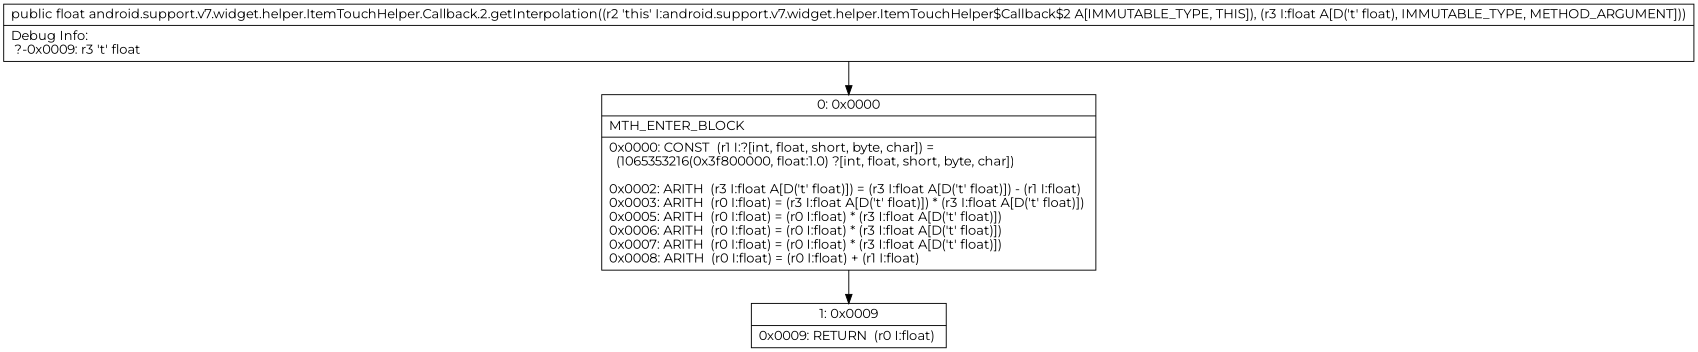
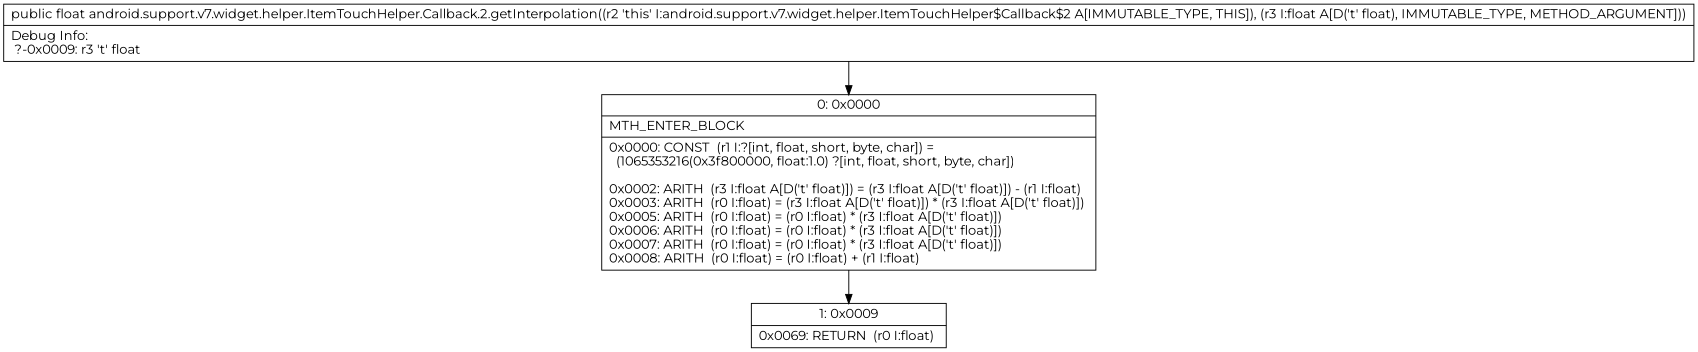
(849, 336) -> (848, 336)
